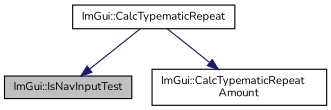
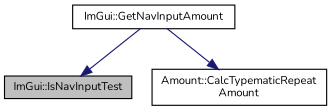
(154, 17) -> (154, 17)
(239, 87) -> (239, 87)
